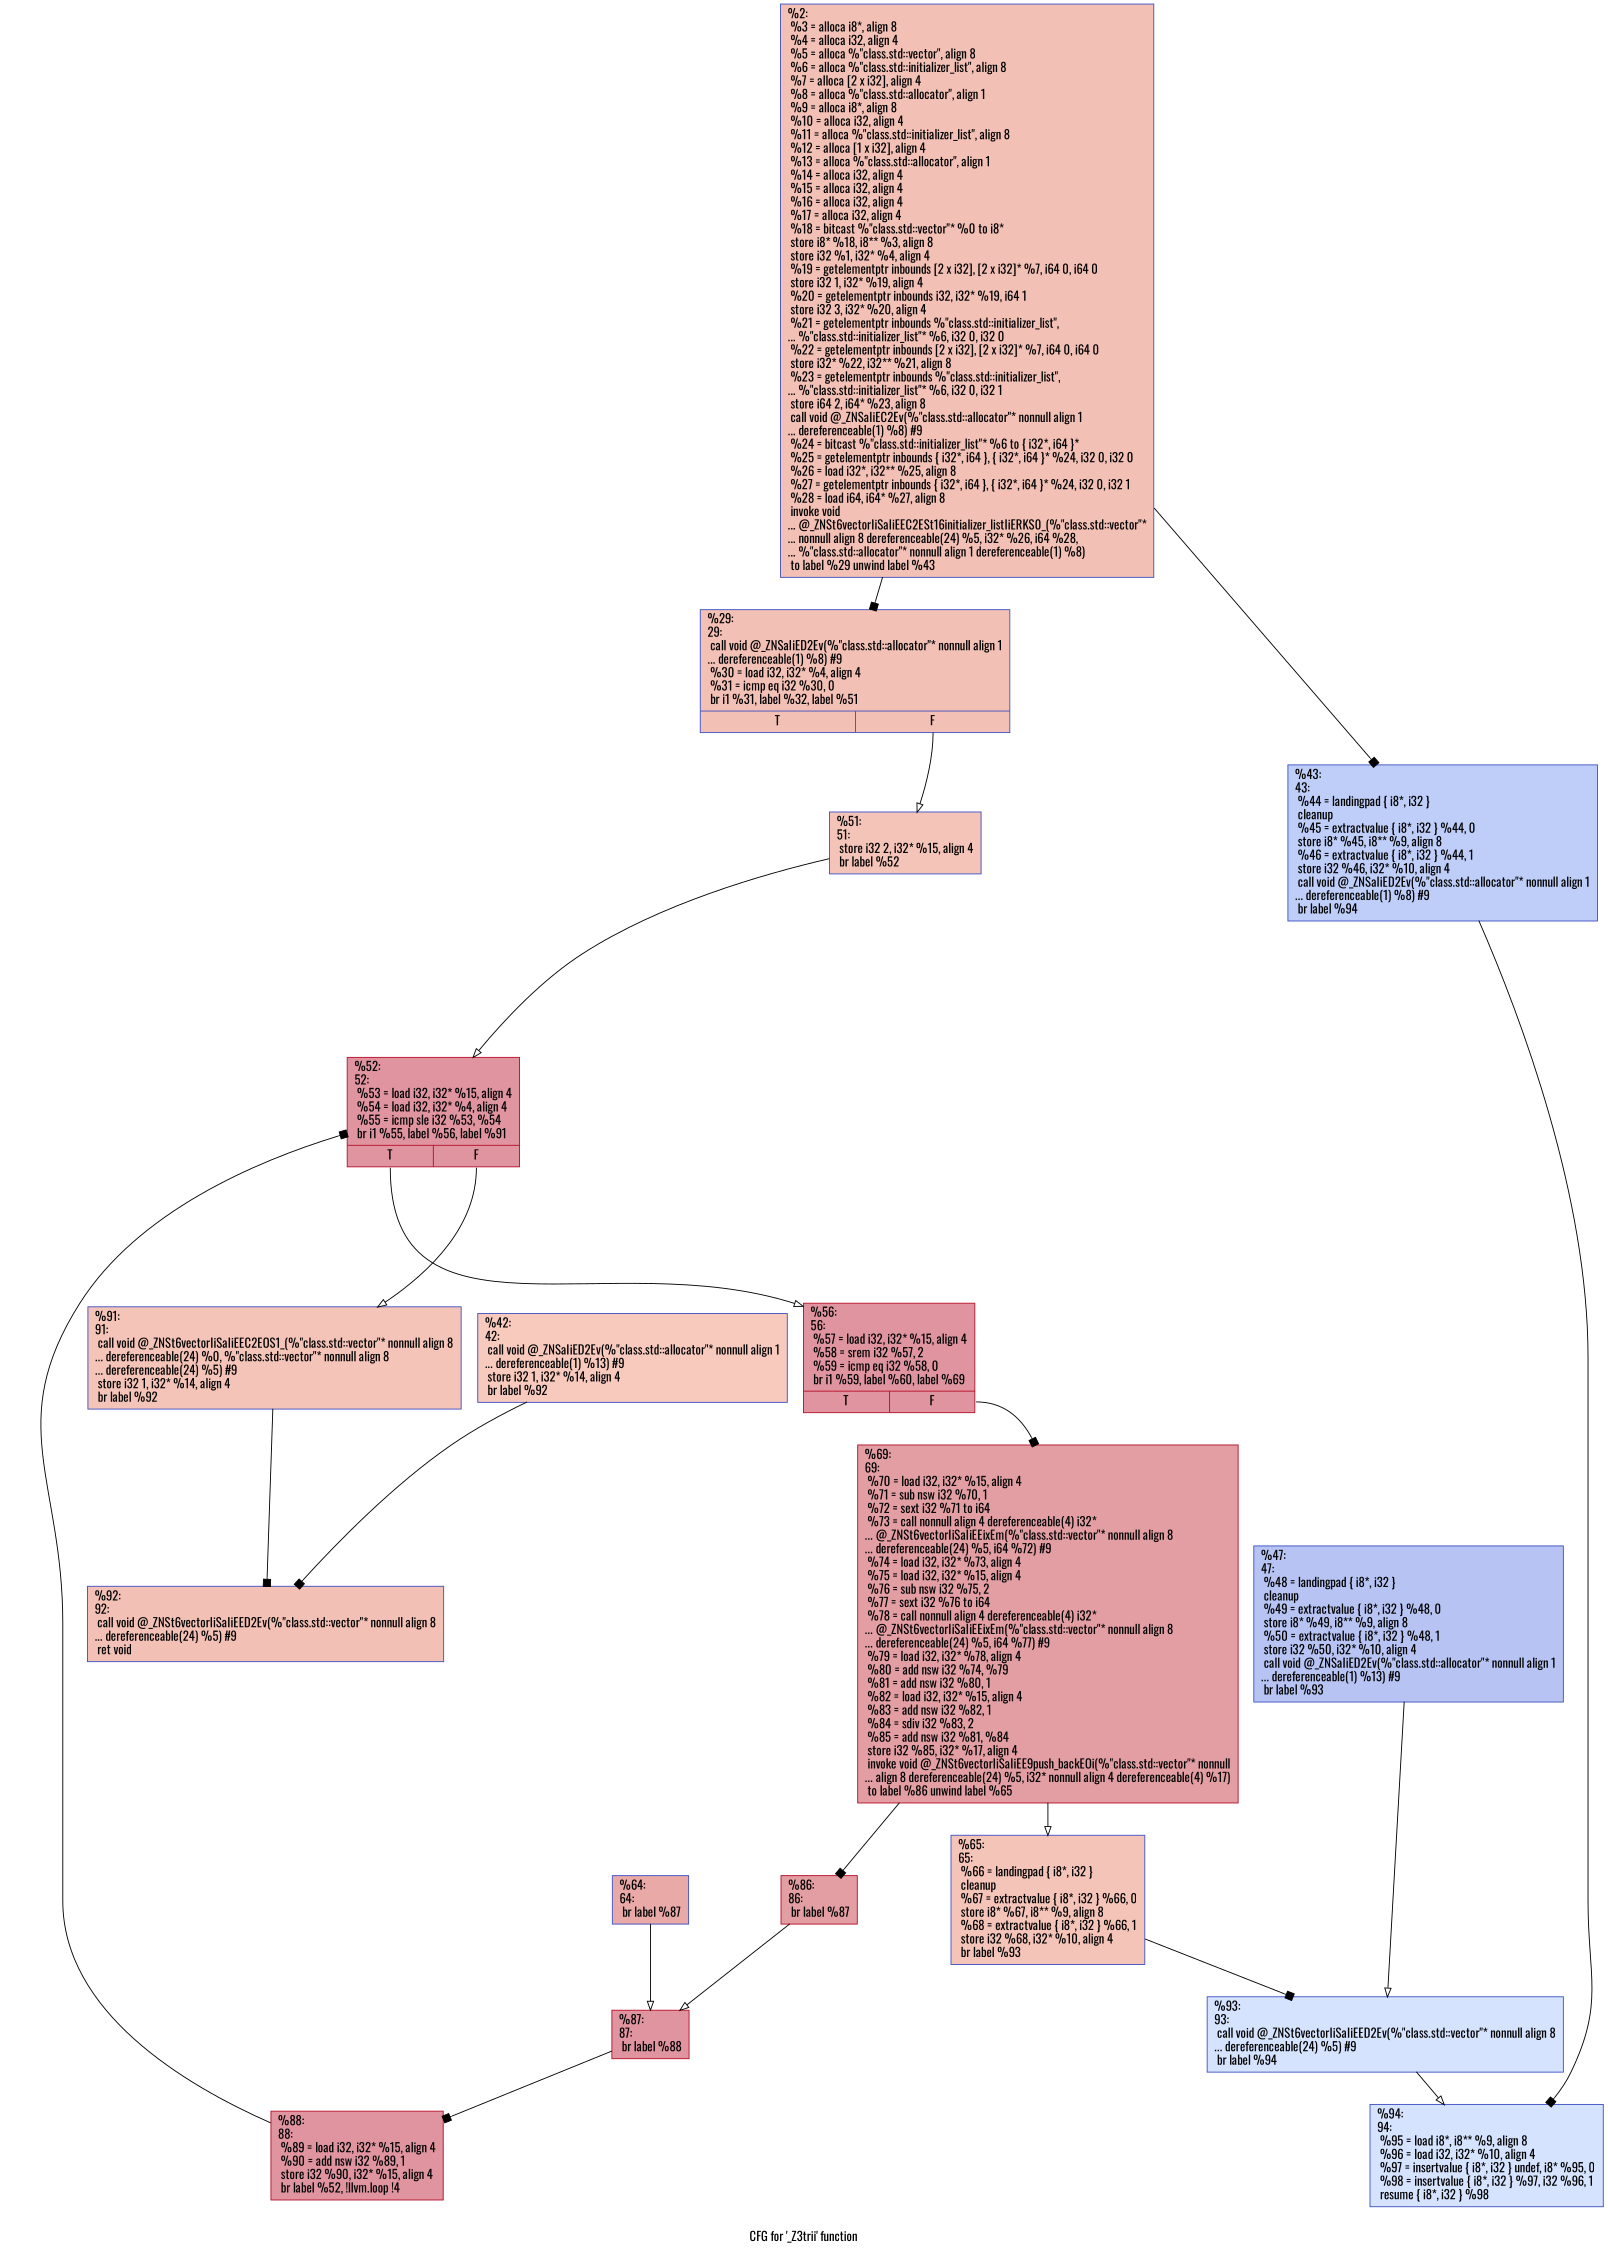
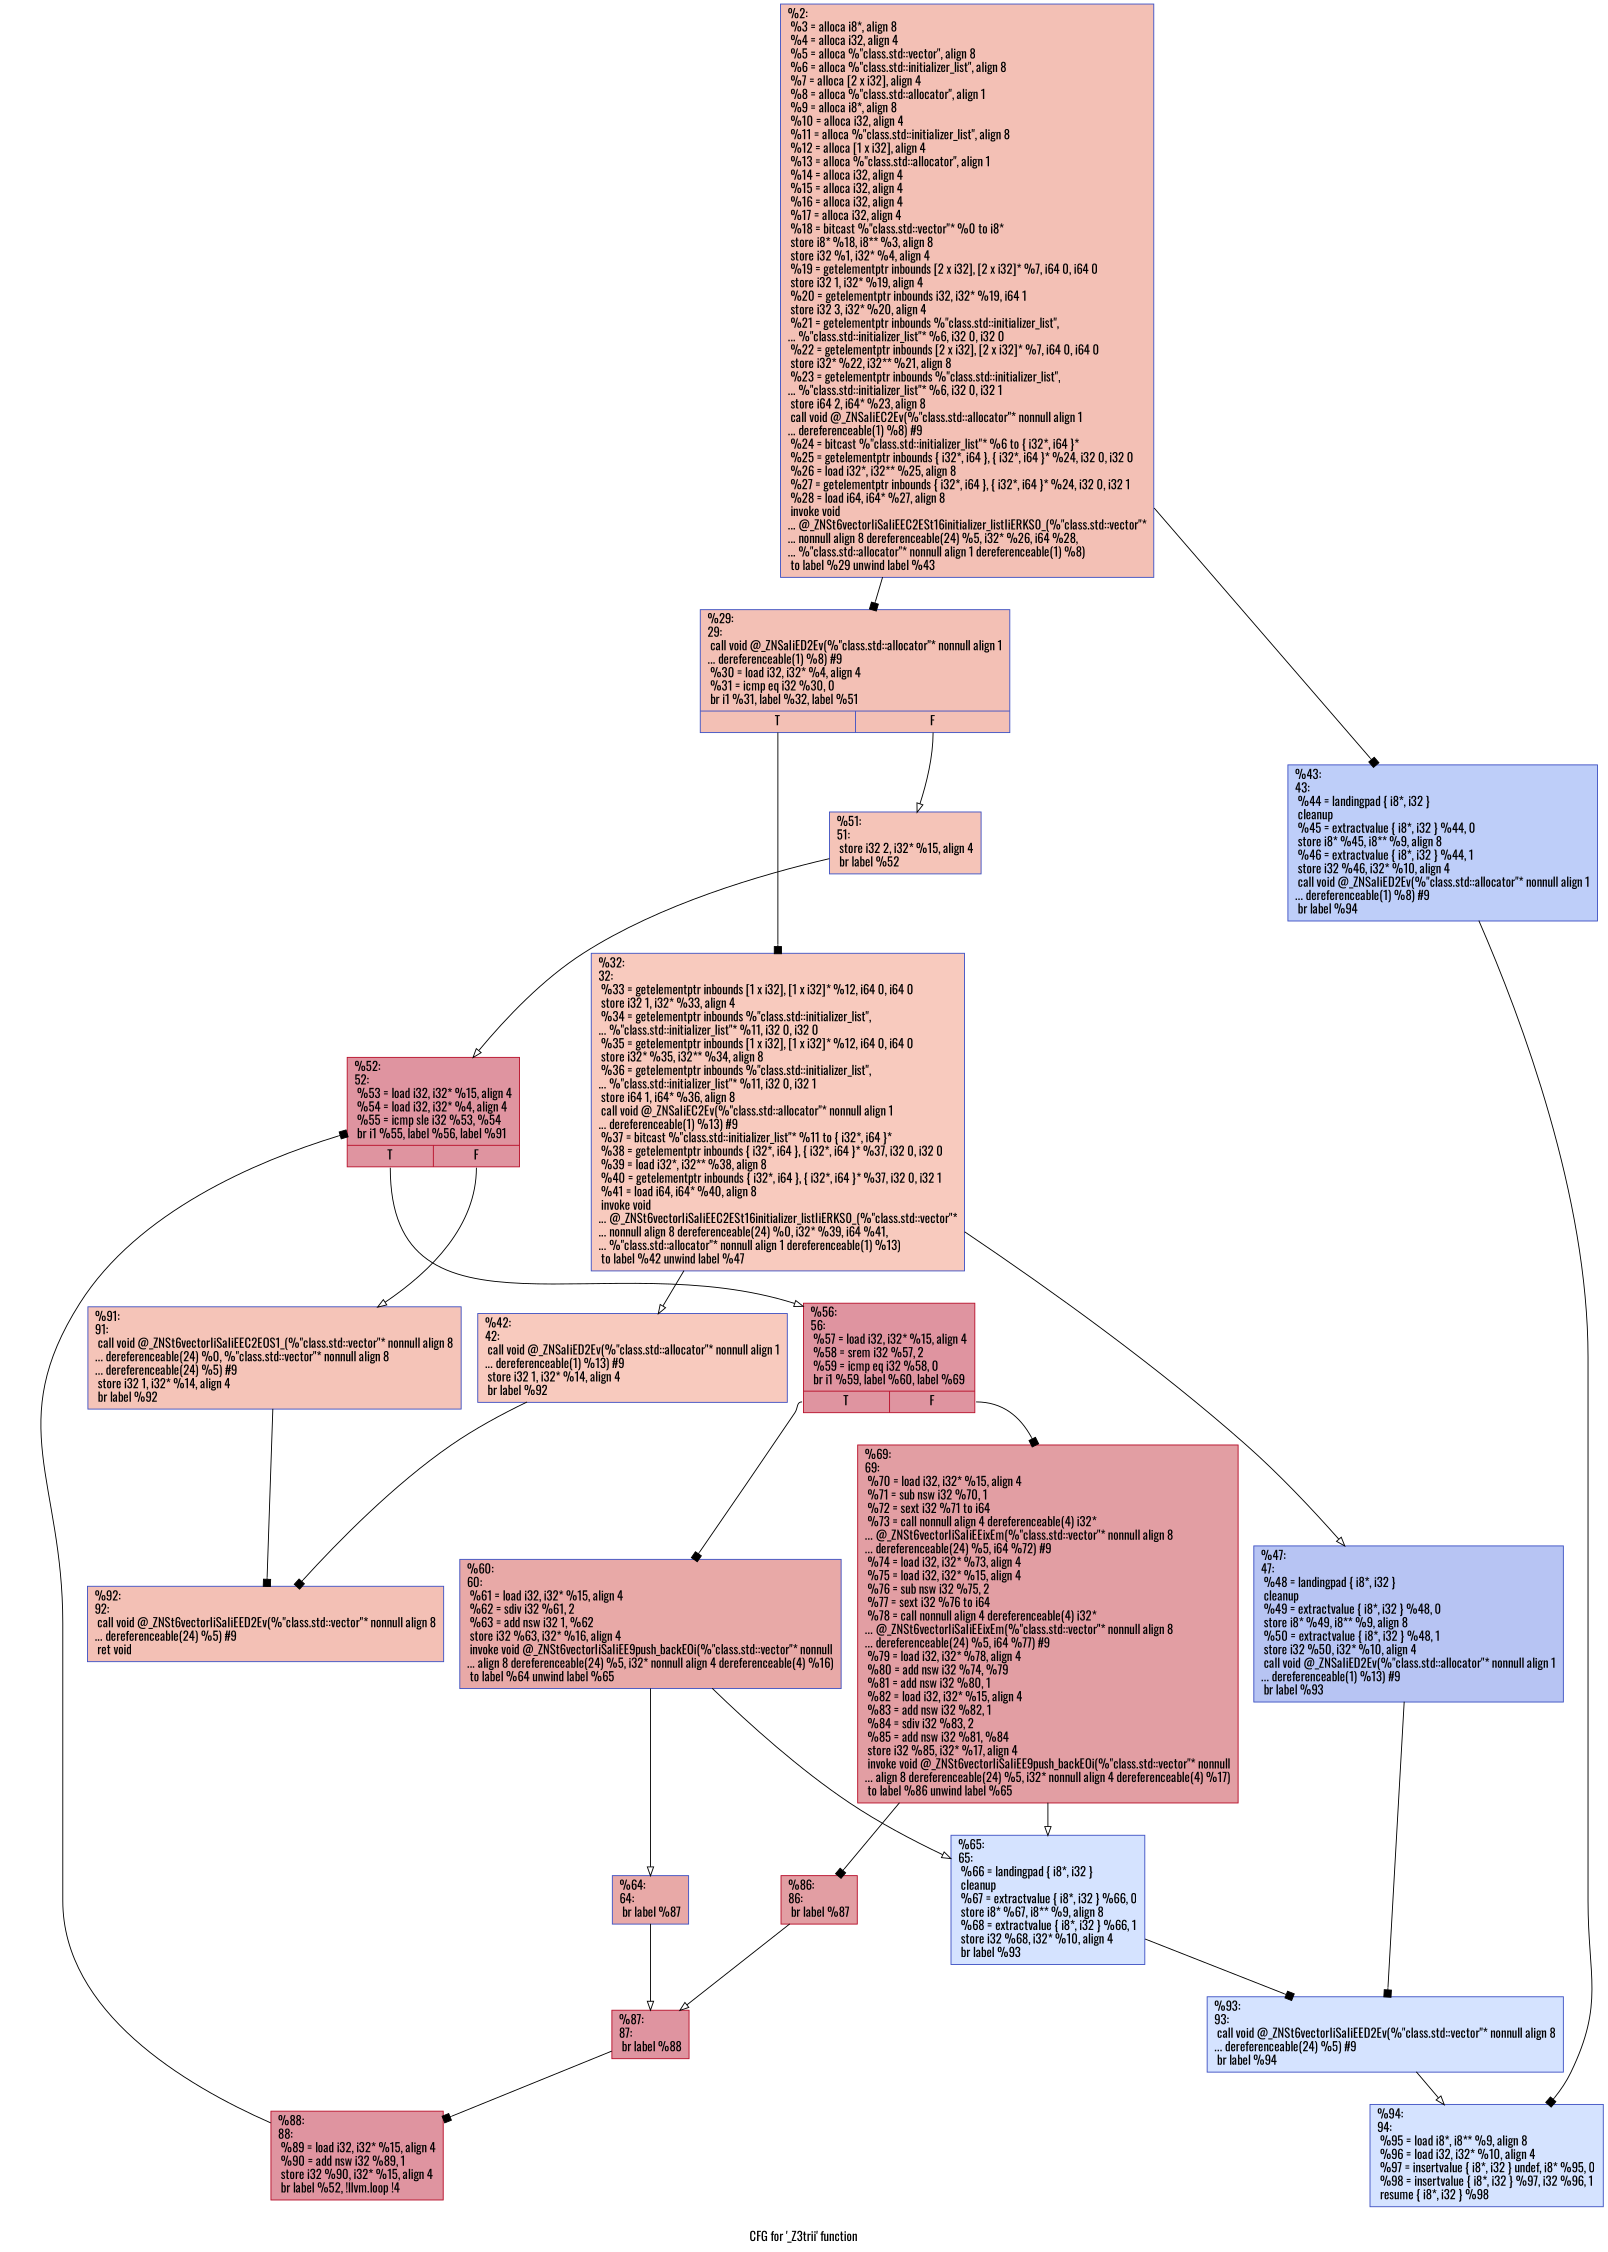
none -> (778, 1112)
none -> (650, 1624)
(1396, 1845) -> (1396, 1845)
(1048, 1900) -> (1048, 1900)
